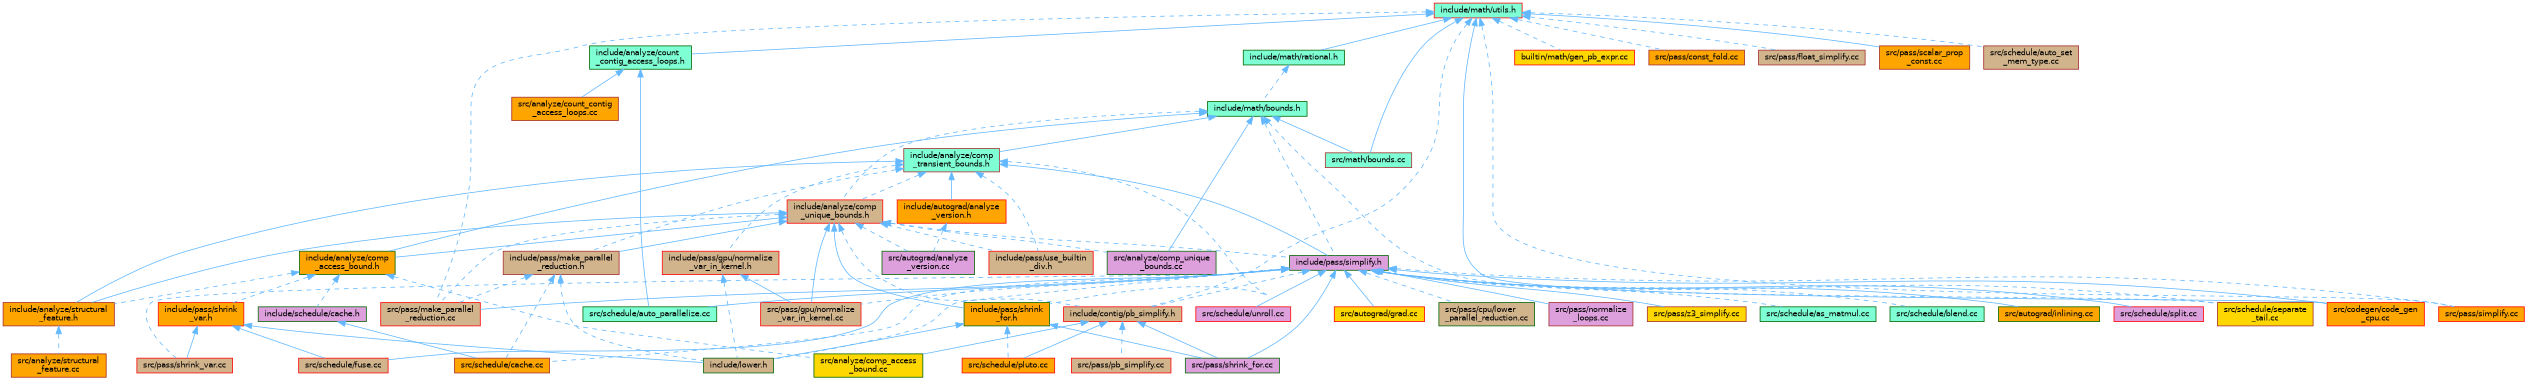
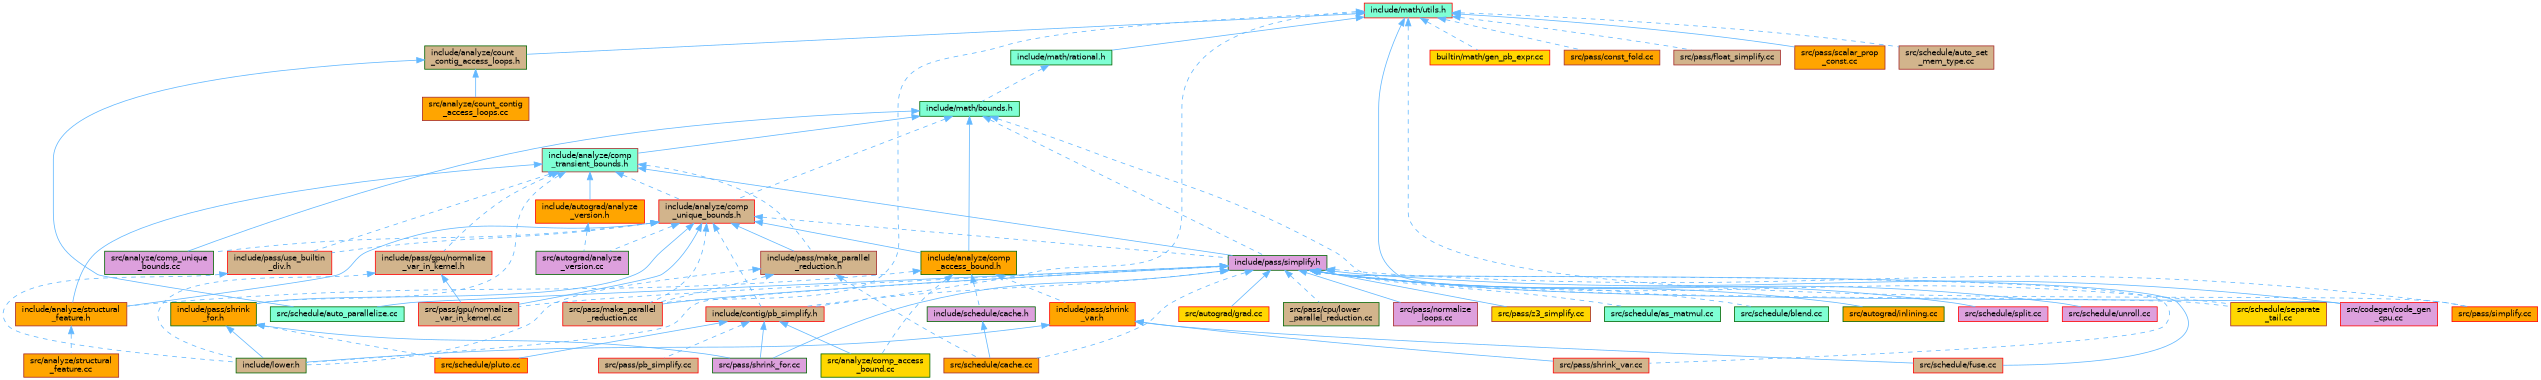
(640, 58) -> (476, 58)
(1368, 160) -> none
(2376, 314) -> (2389, 314)
none -> (5, 321)
